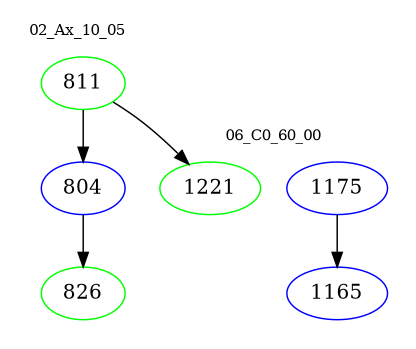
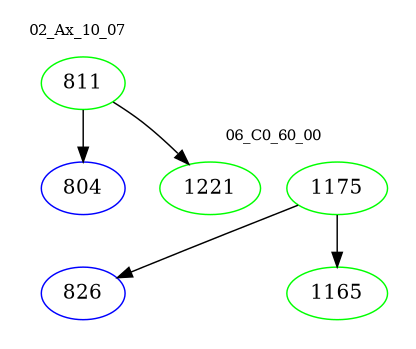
(77, 31) -> (77, 31)
(337, 188) -> (337, 188)
(83, 234) -> (214, 238)
(83, 293) -> (83, 293)
(337, 293) -> (337, 293)
